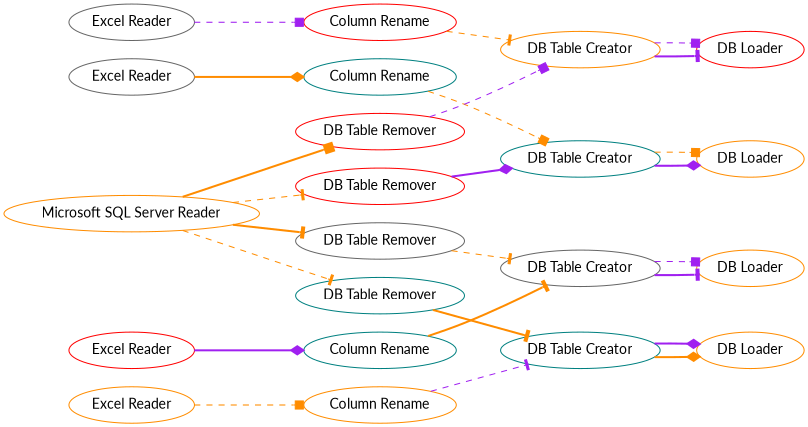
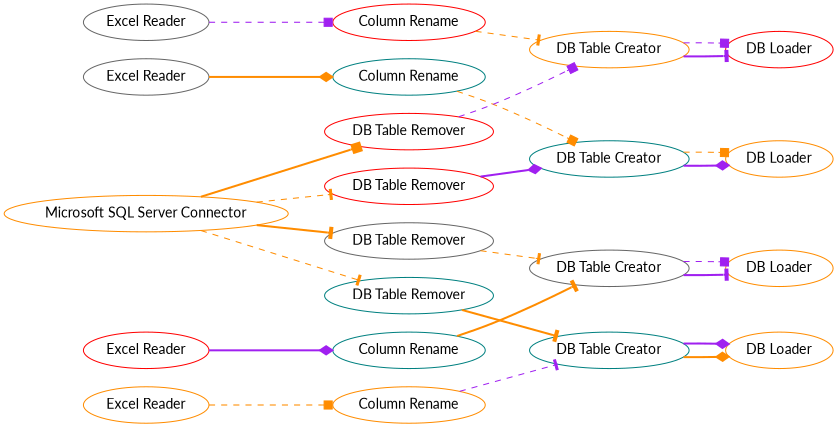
(132, 214) -> (146, 214)
